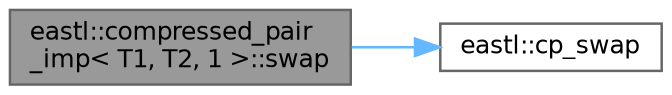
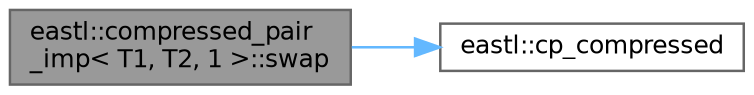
(551, 47) -> (592, 47)
